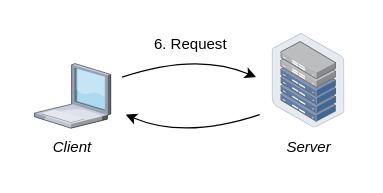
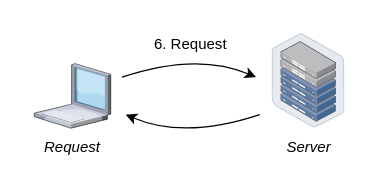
(73, 147) -> (73, 147)
